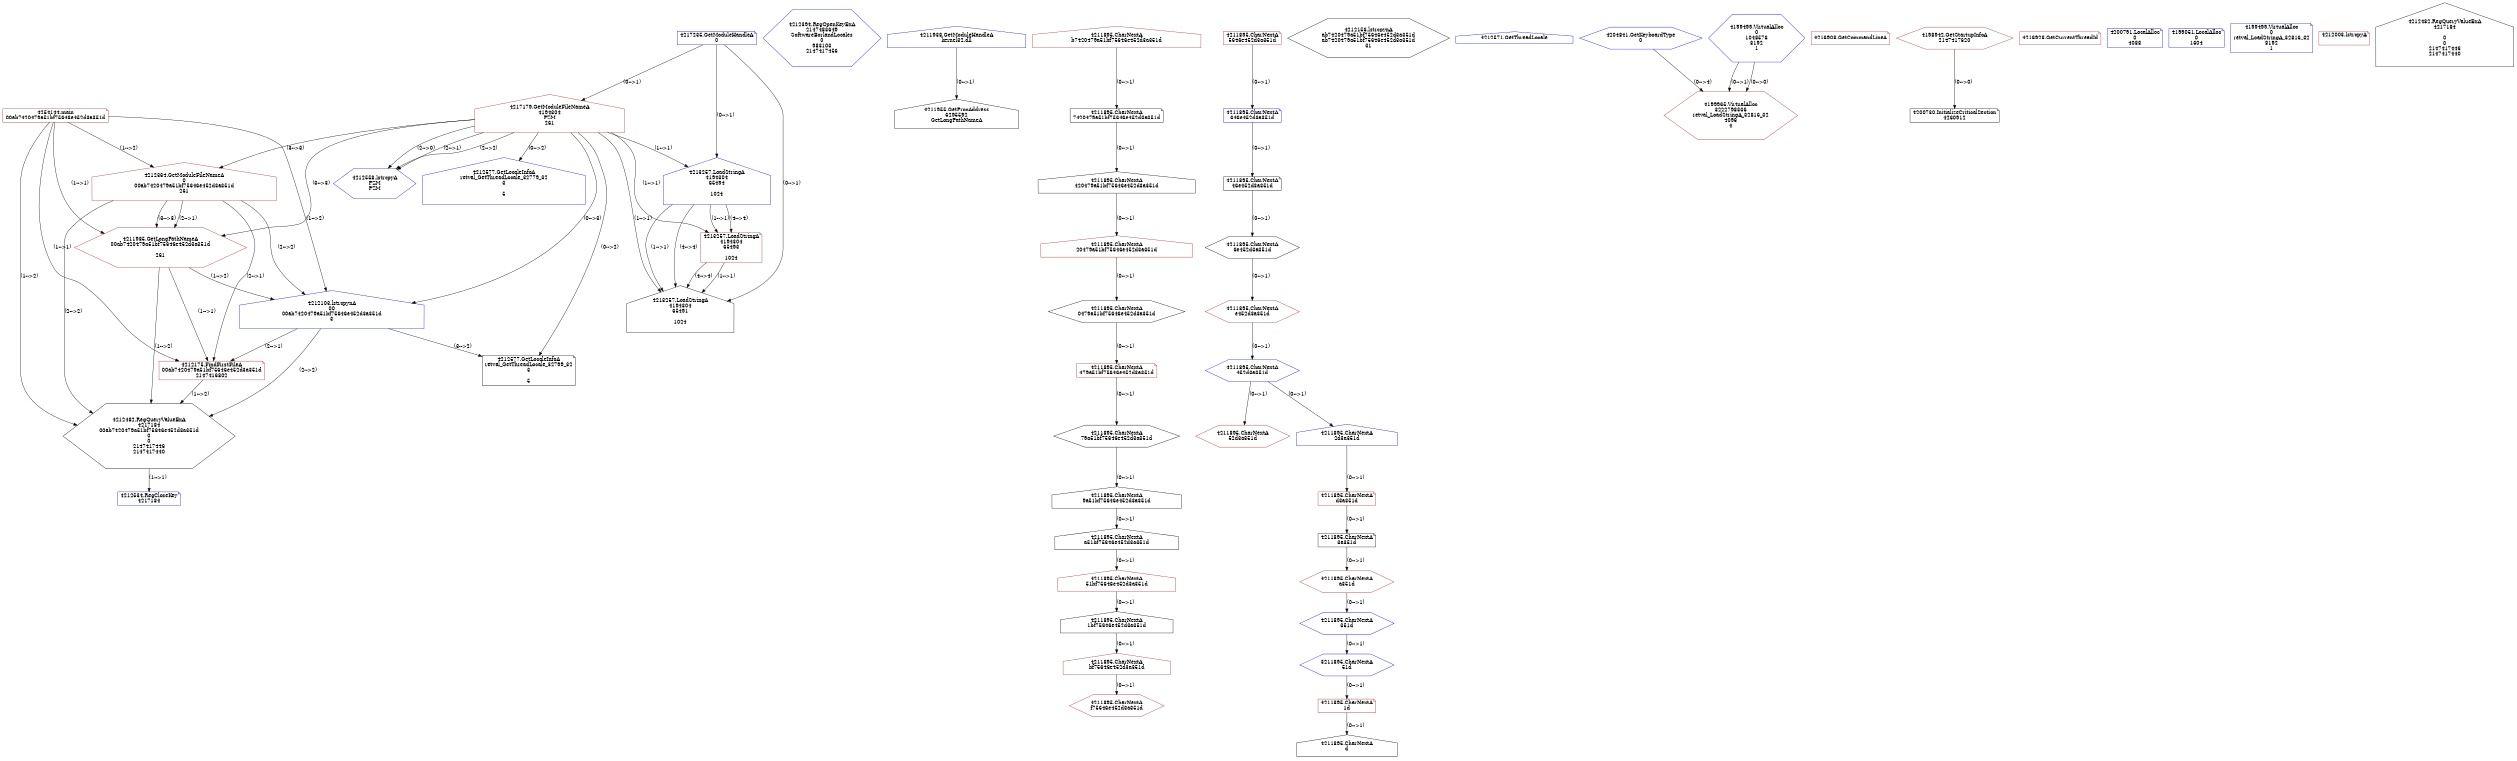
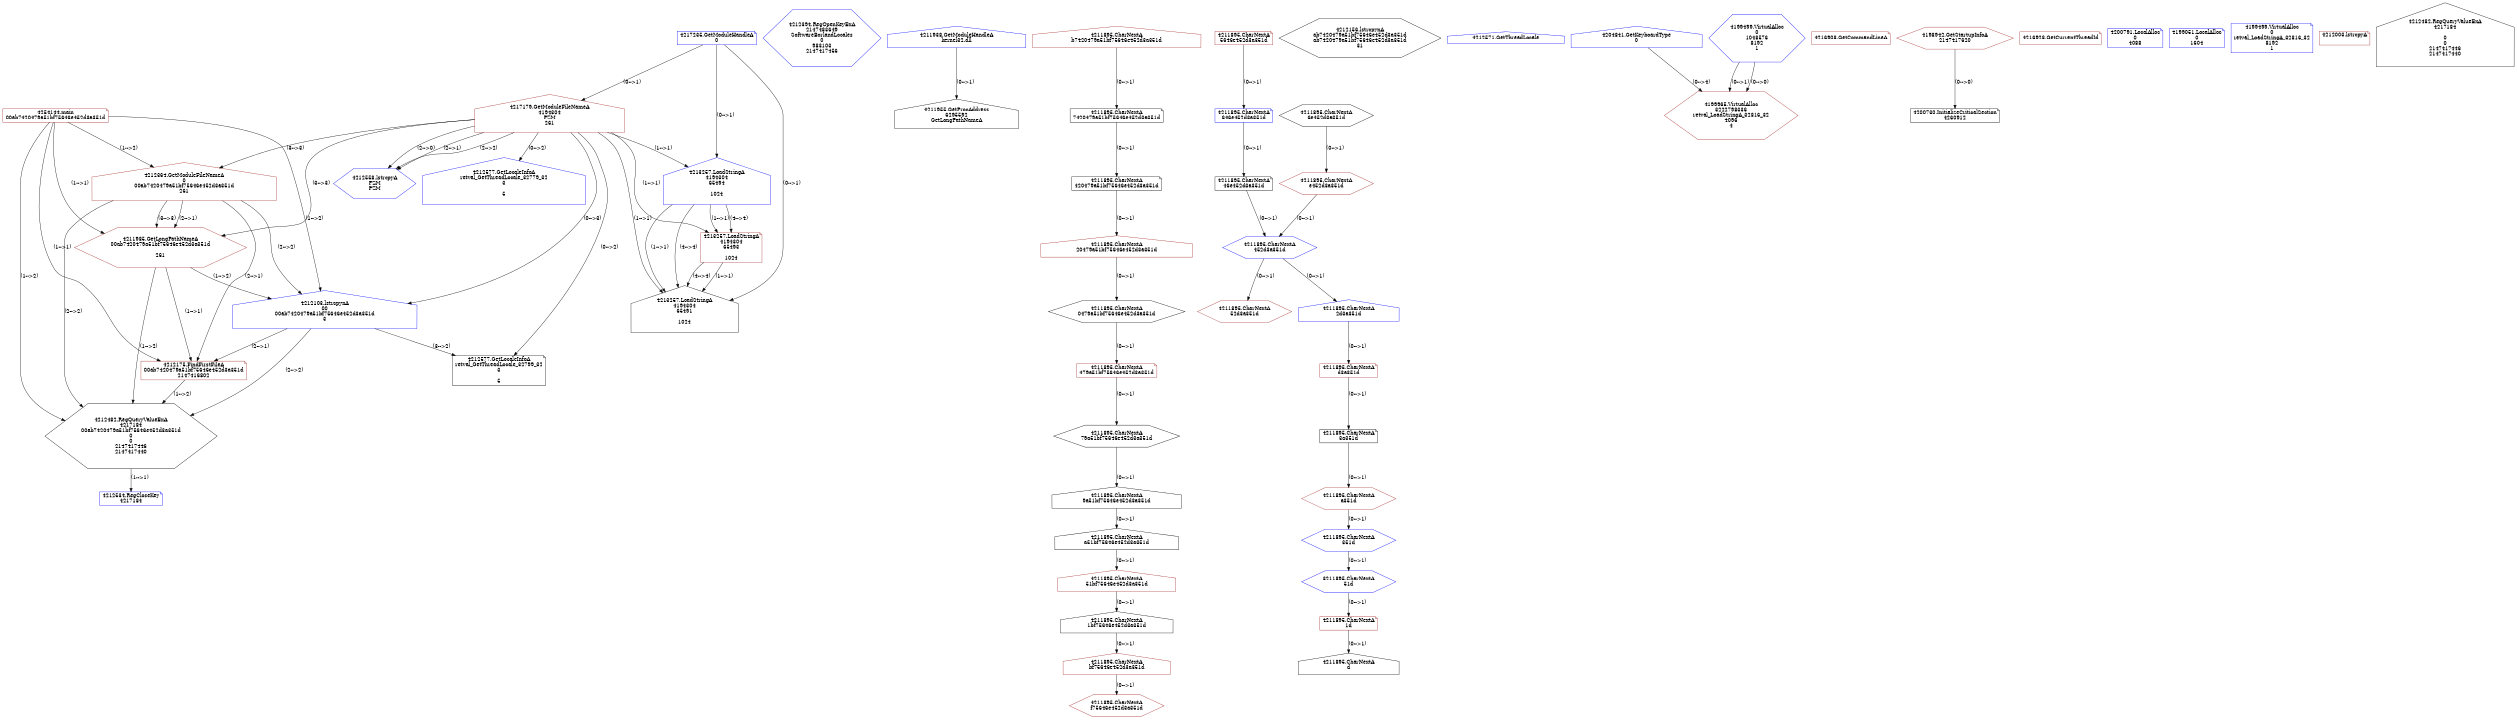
(1641, 38) -> (1637, 38)
(1117, 184) -> (1117, 184)
(1252, 212) -> (1255, 212)
